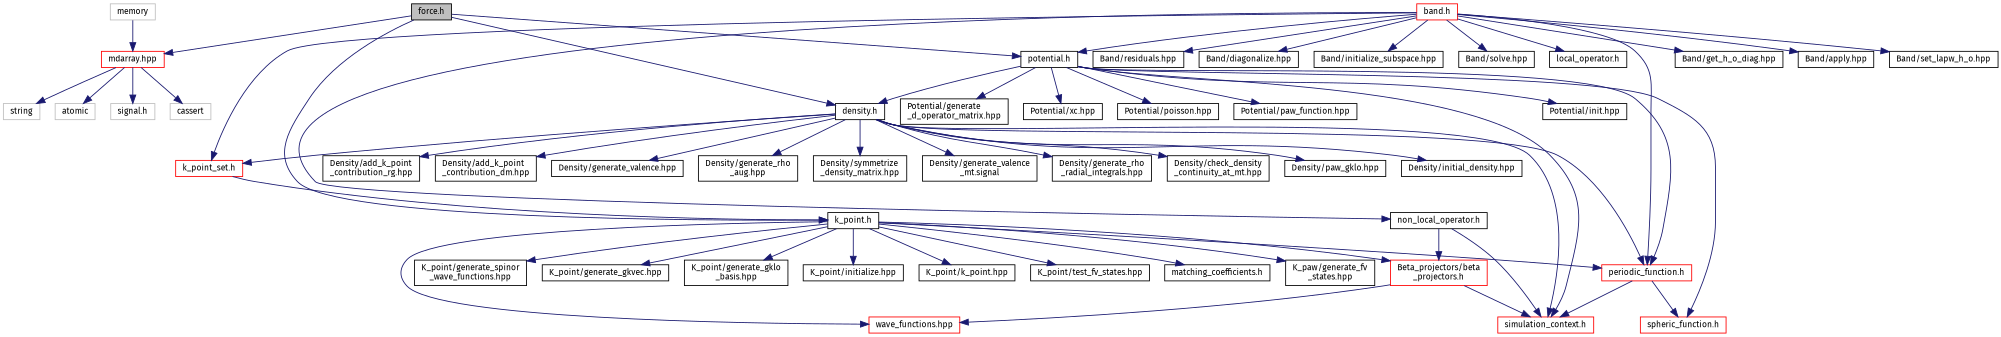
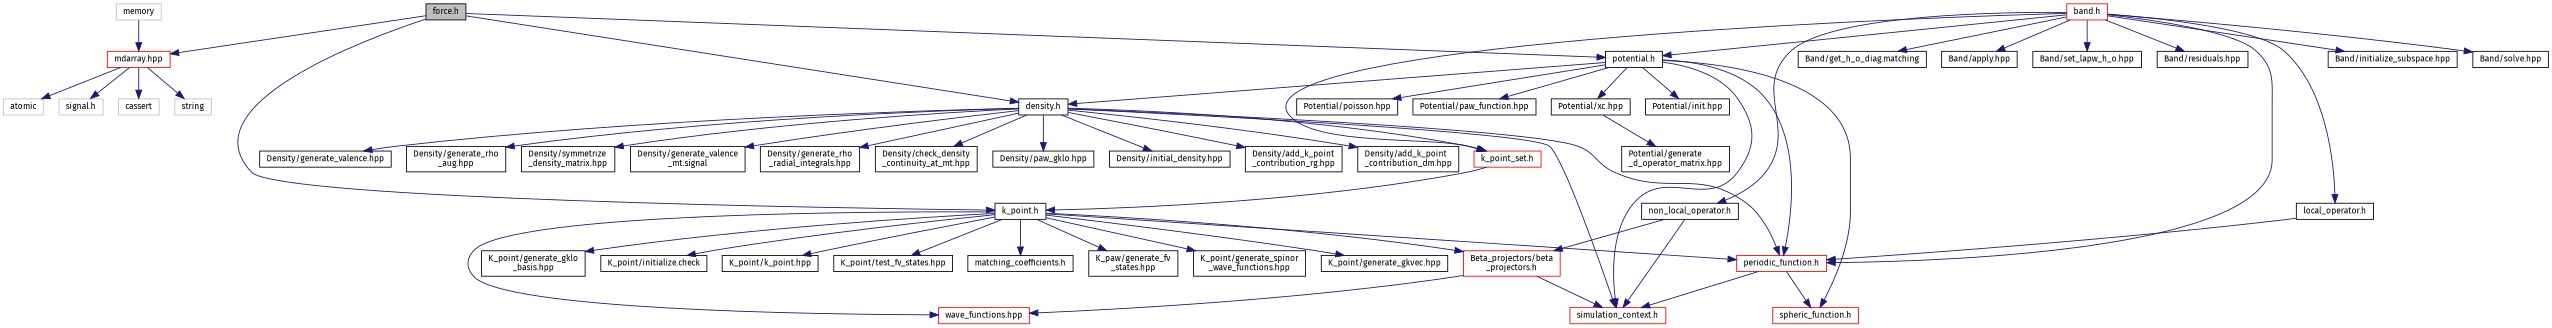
(1249, 59) -> none
(1729, 59) -> (1862, 59)
(1010, 81) -> (1625, 128)
none -> (2066, 242)
(853, 273) -> (654, 263)
